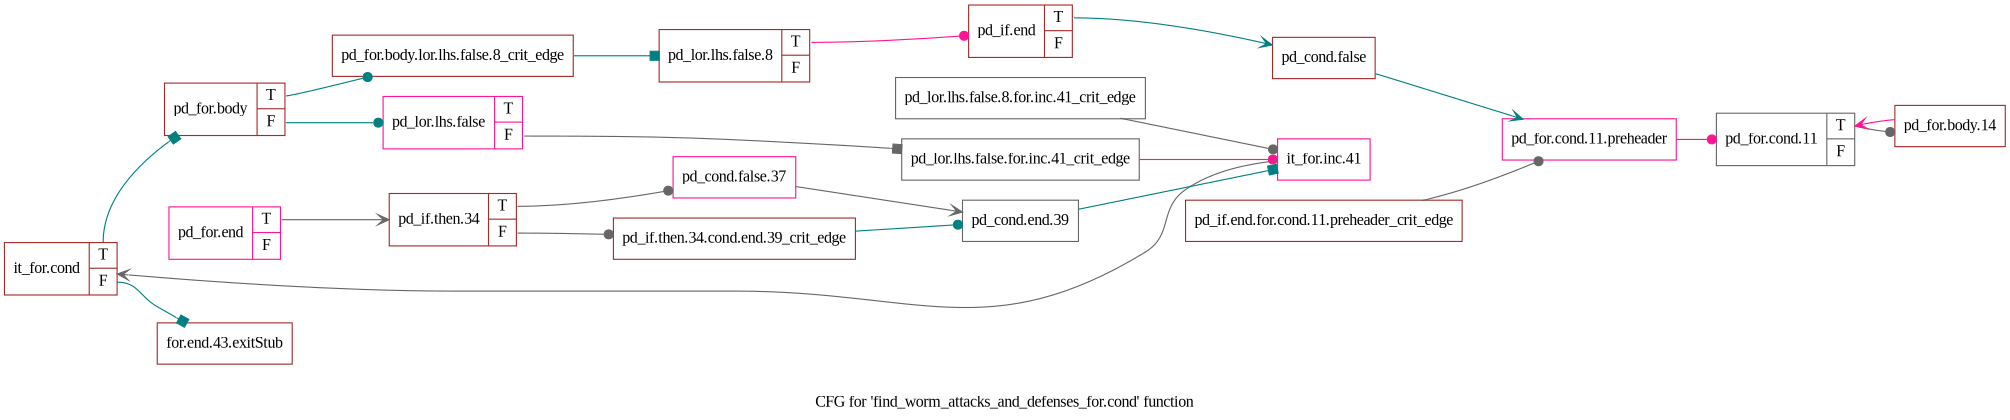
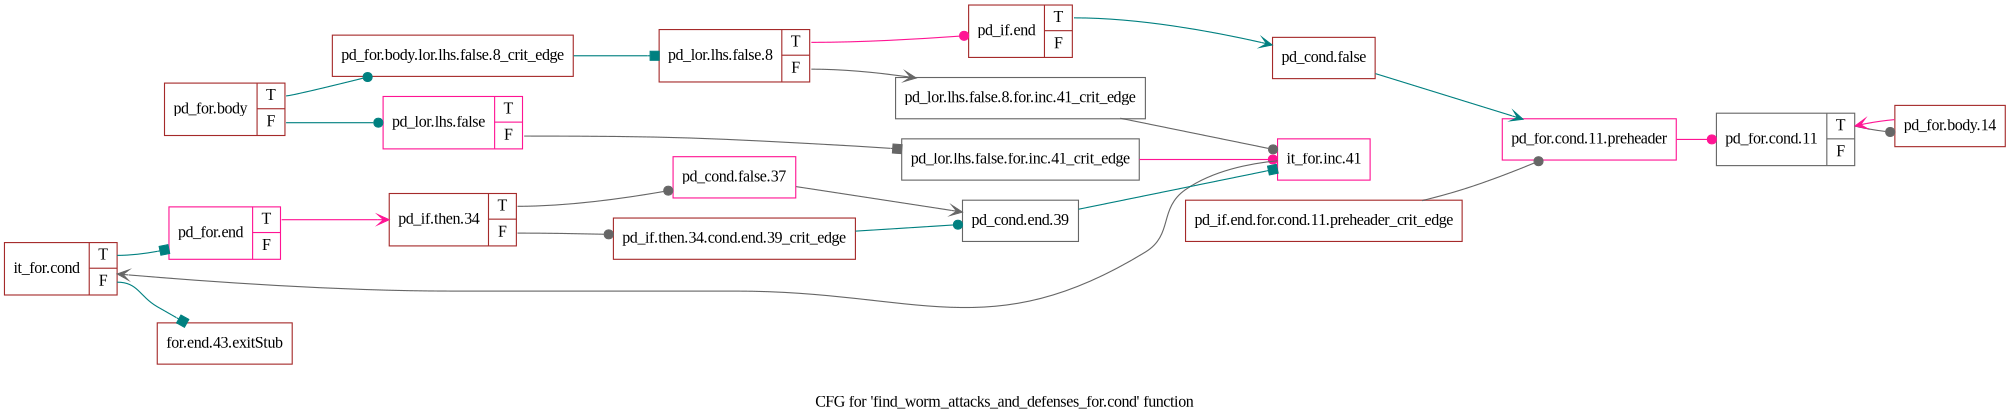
none -> (858, 71)
(124, 185) -> (138, 254)
(330, 220) -> (330, 220)
